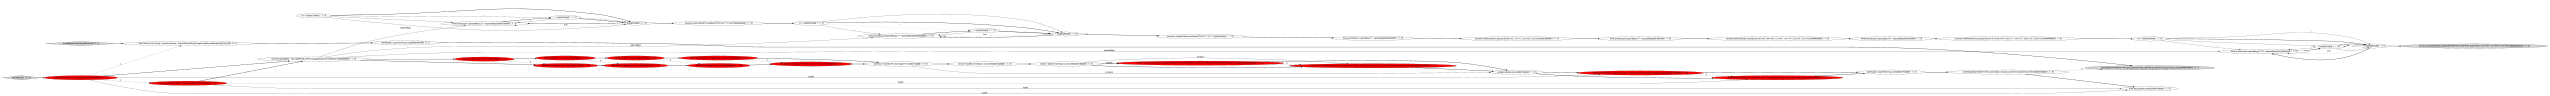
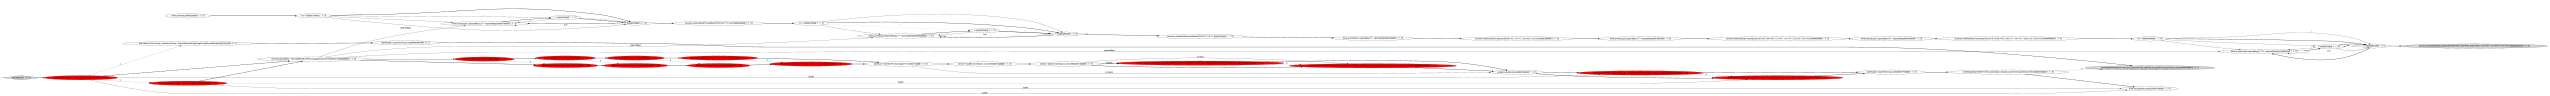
none -> (188, 16)
(81, 44) -> none
